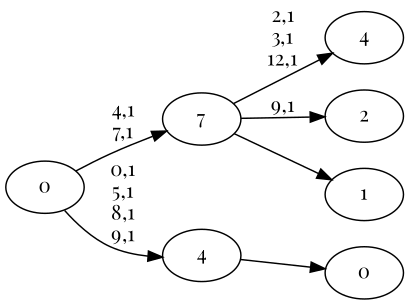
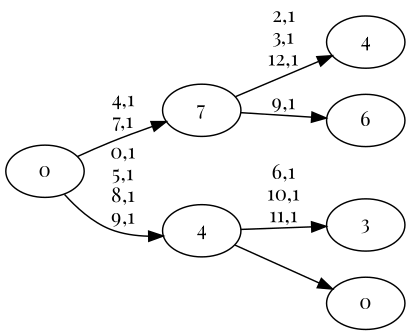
(364, 116) -> (366, 120)
(364, 194) -> none
none -> (366, 225)
